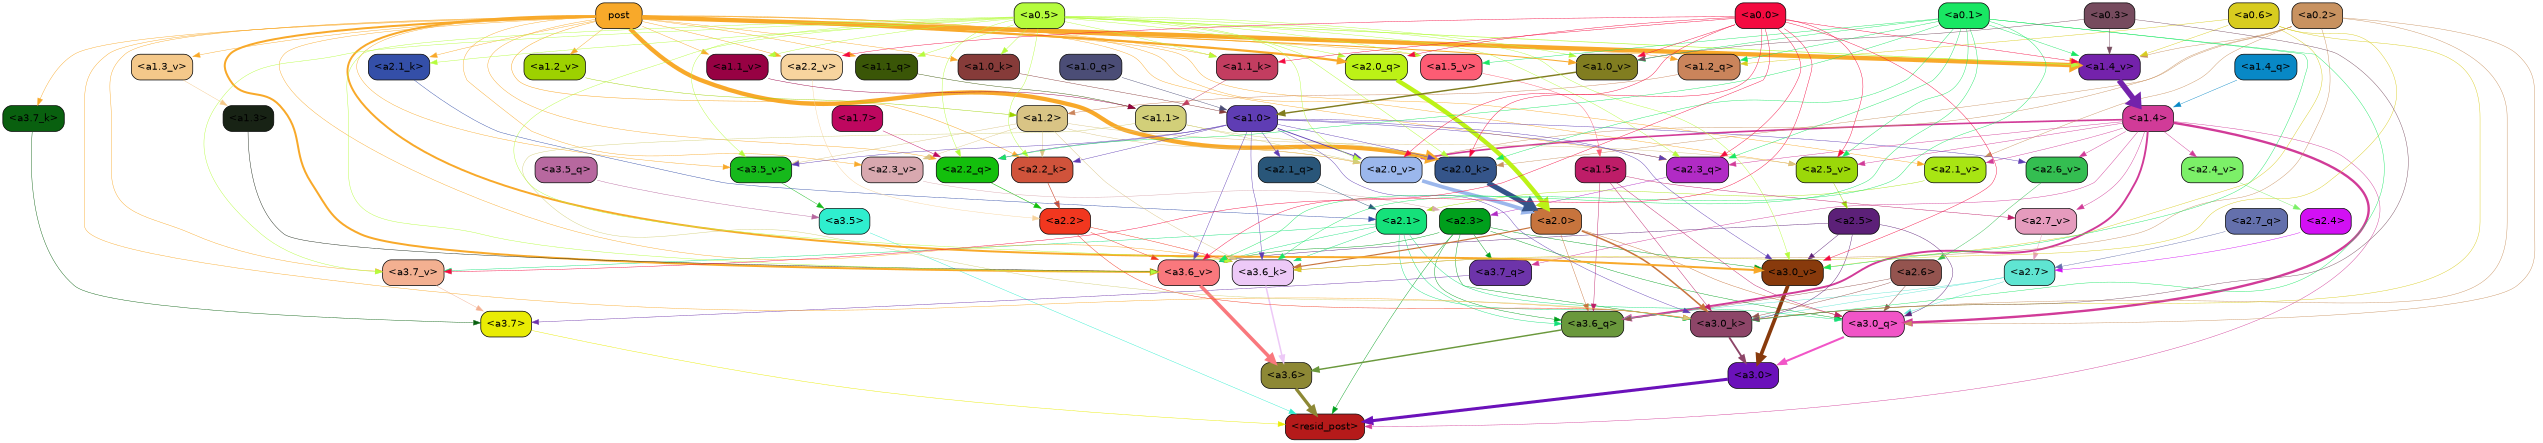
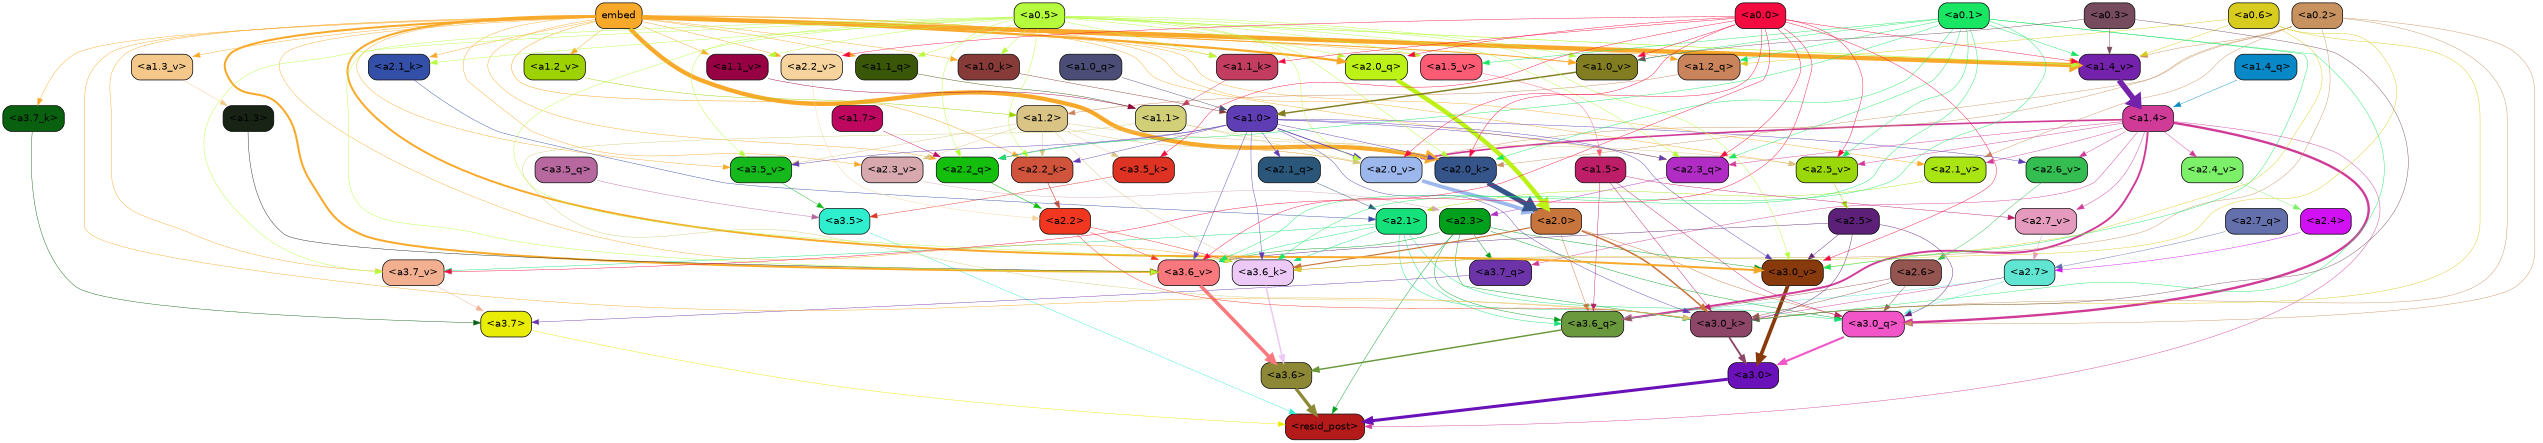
(619, 16) -> (619, 16)
none -> (1144, 170)
(1882, 297) -> (1882, 297)
